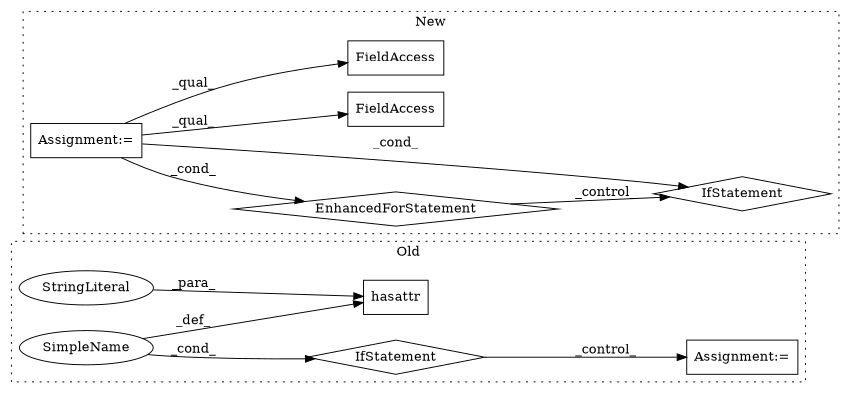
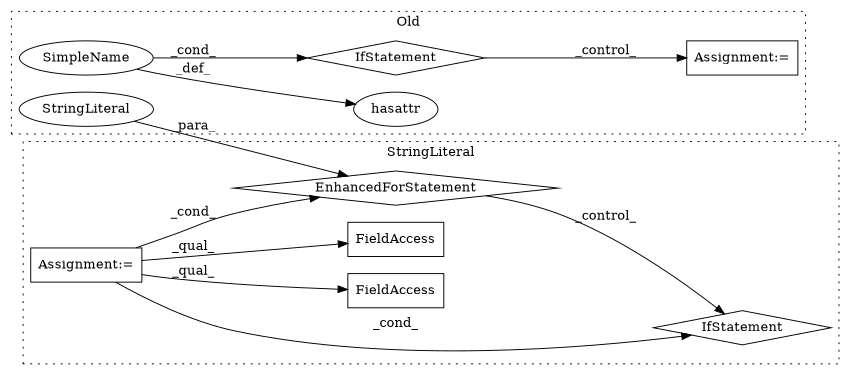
(431, 22) -> (431, 152)
(253, 293) -> (236, 147)
(396, 297) -> (396, 109)
